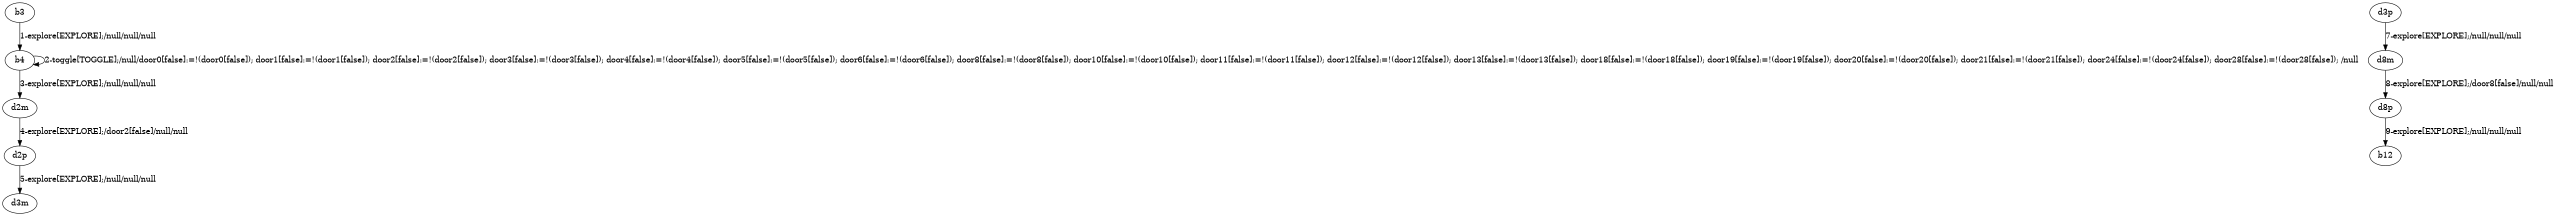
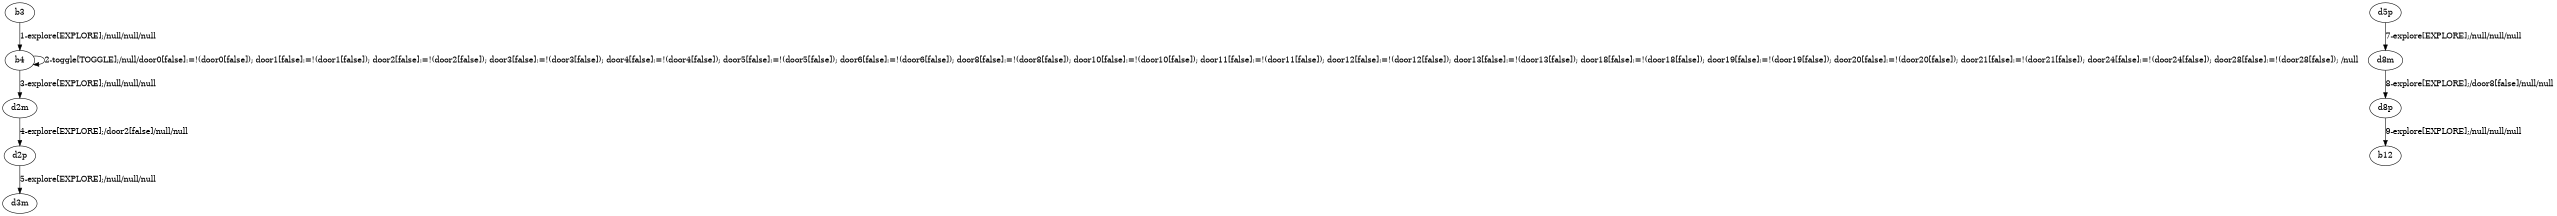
(2385, 13) -> (2385, 13)
